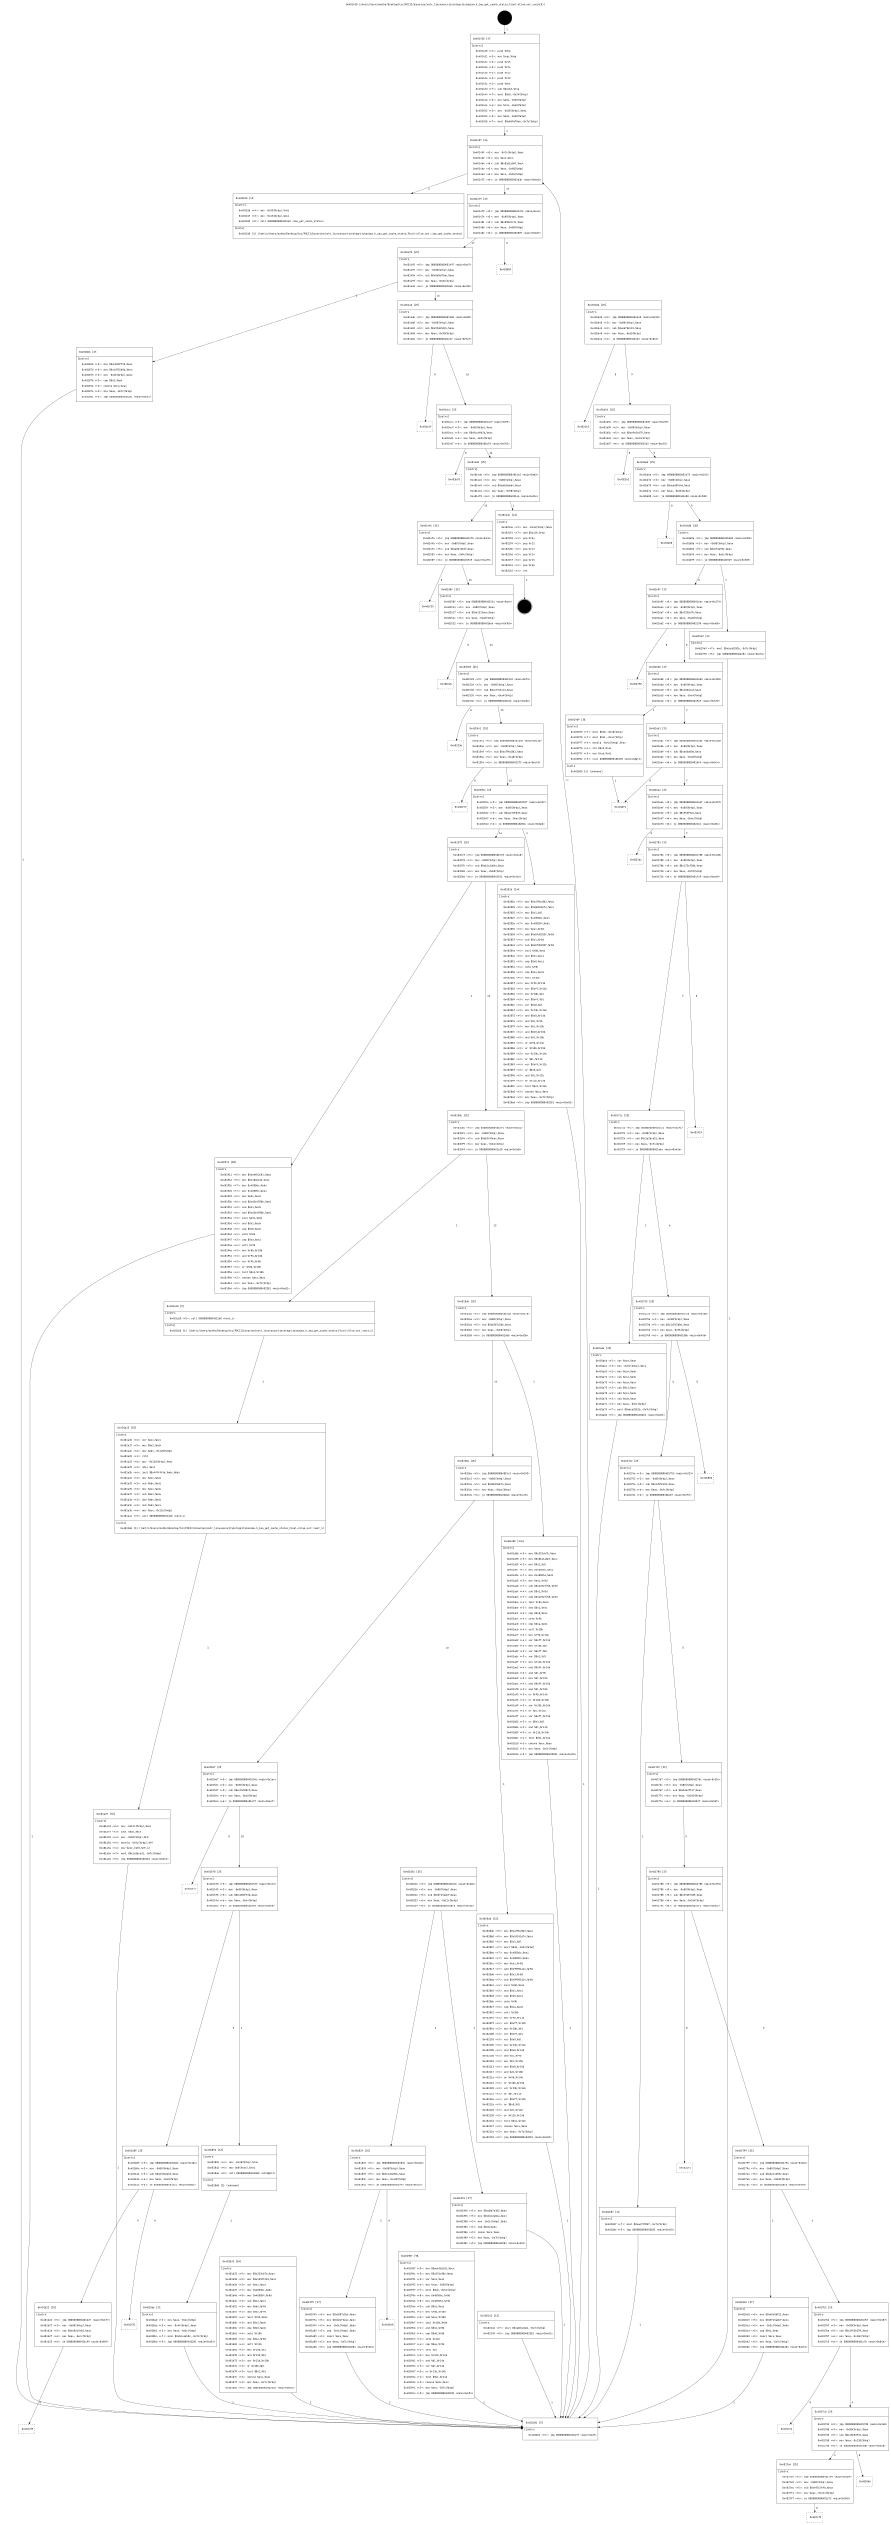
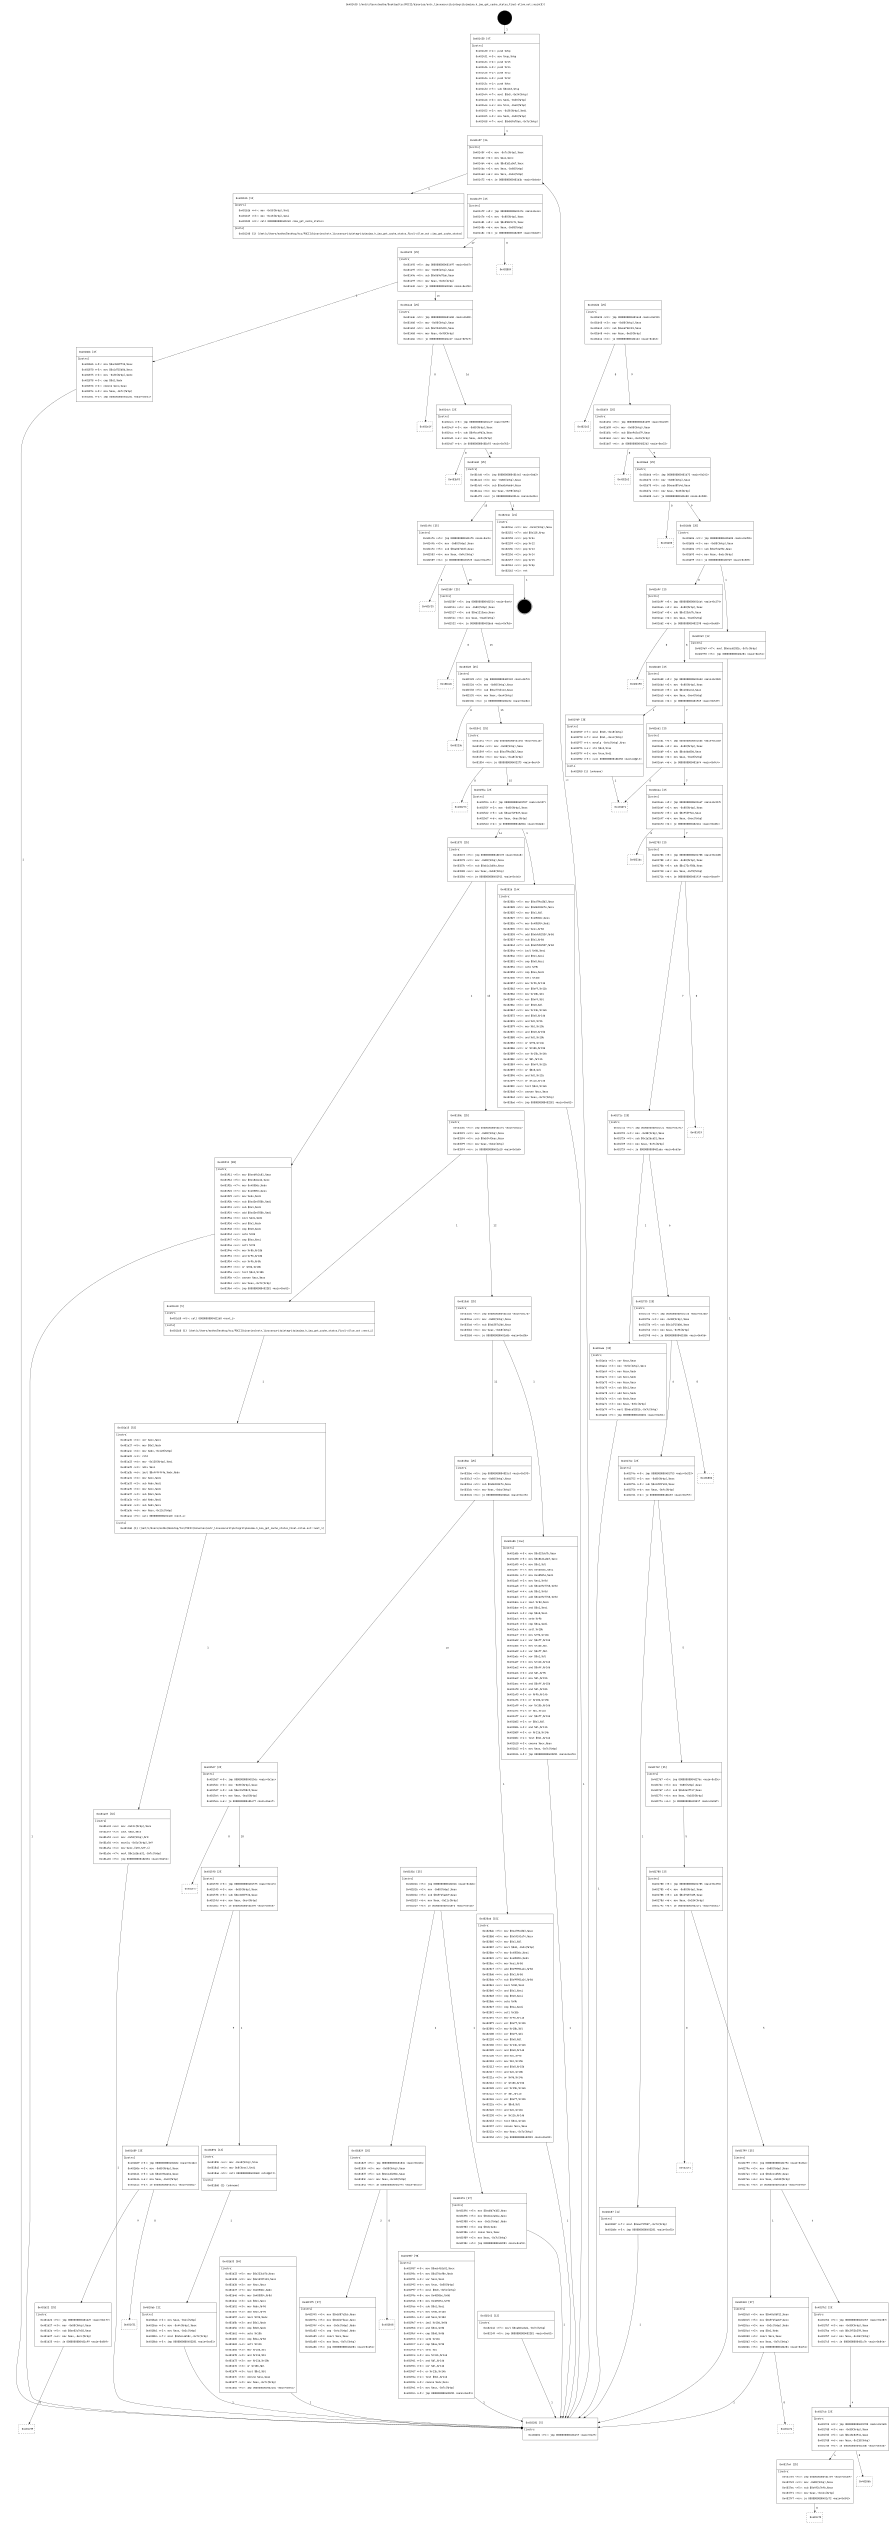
(505, 188) -> none
(818, 2386) -> (780, 2387)
(420, 2413) -> none
